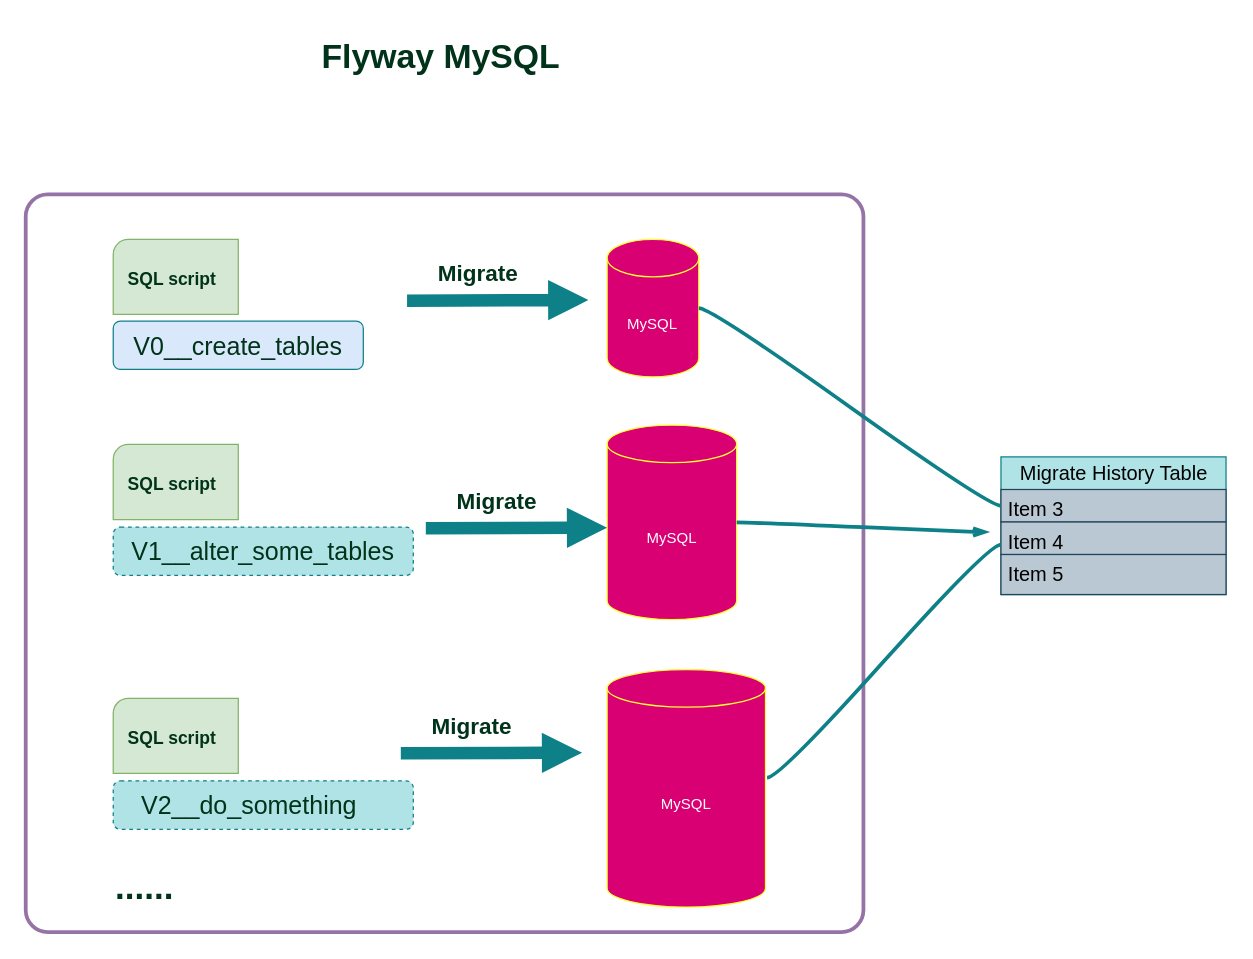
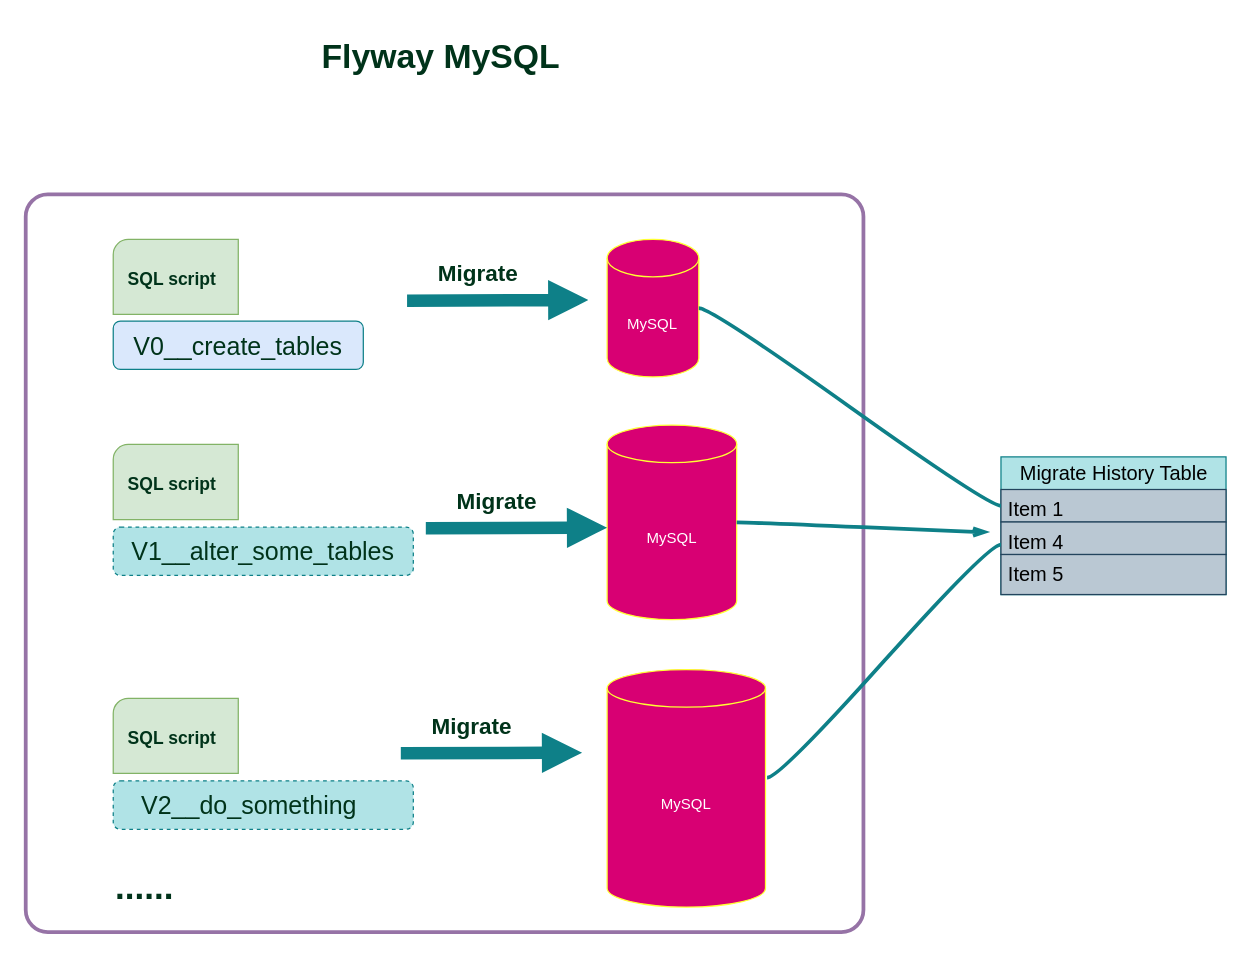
(1039, 510) -> (1039, 510)
